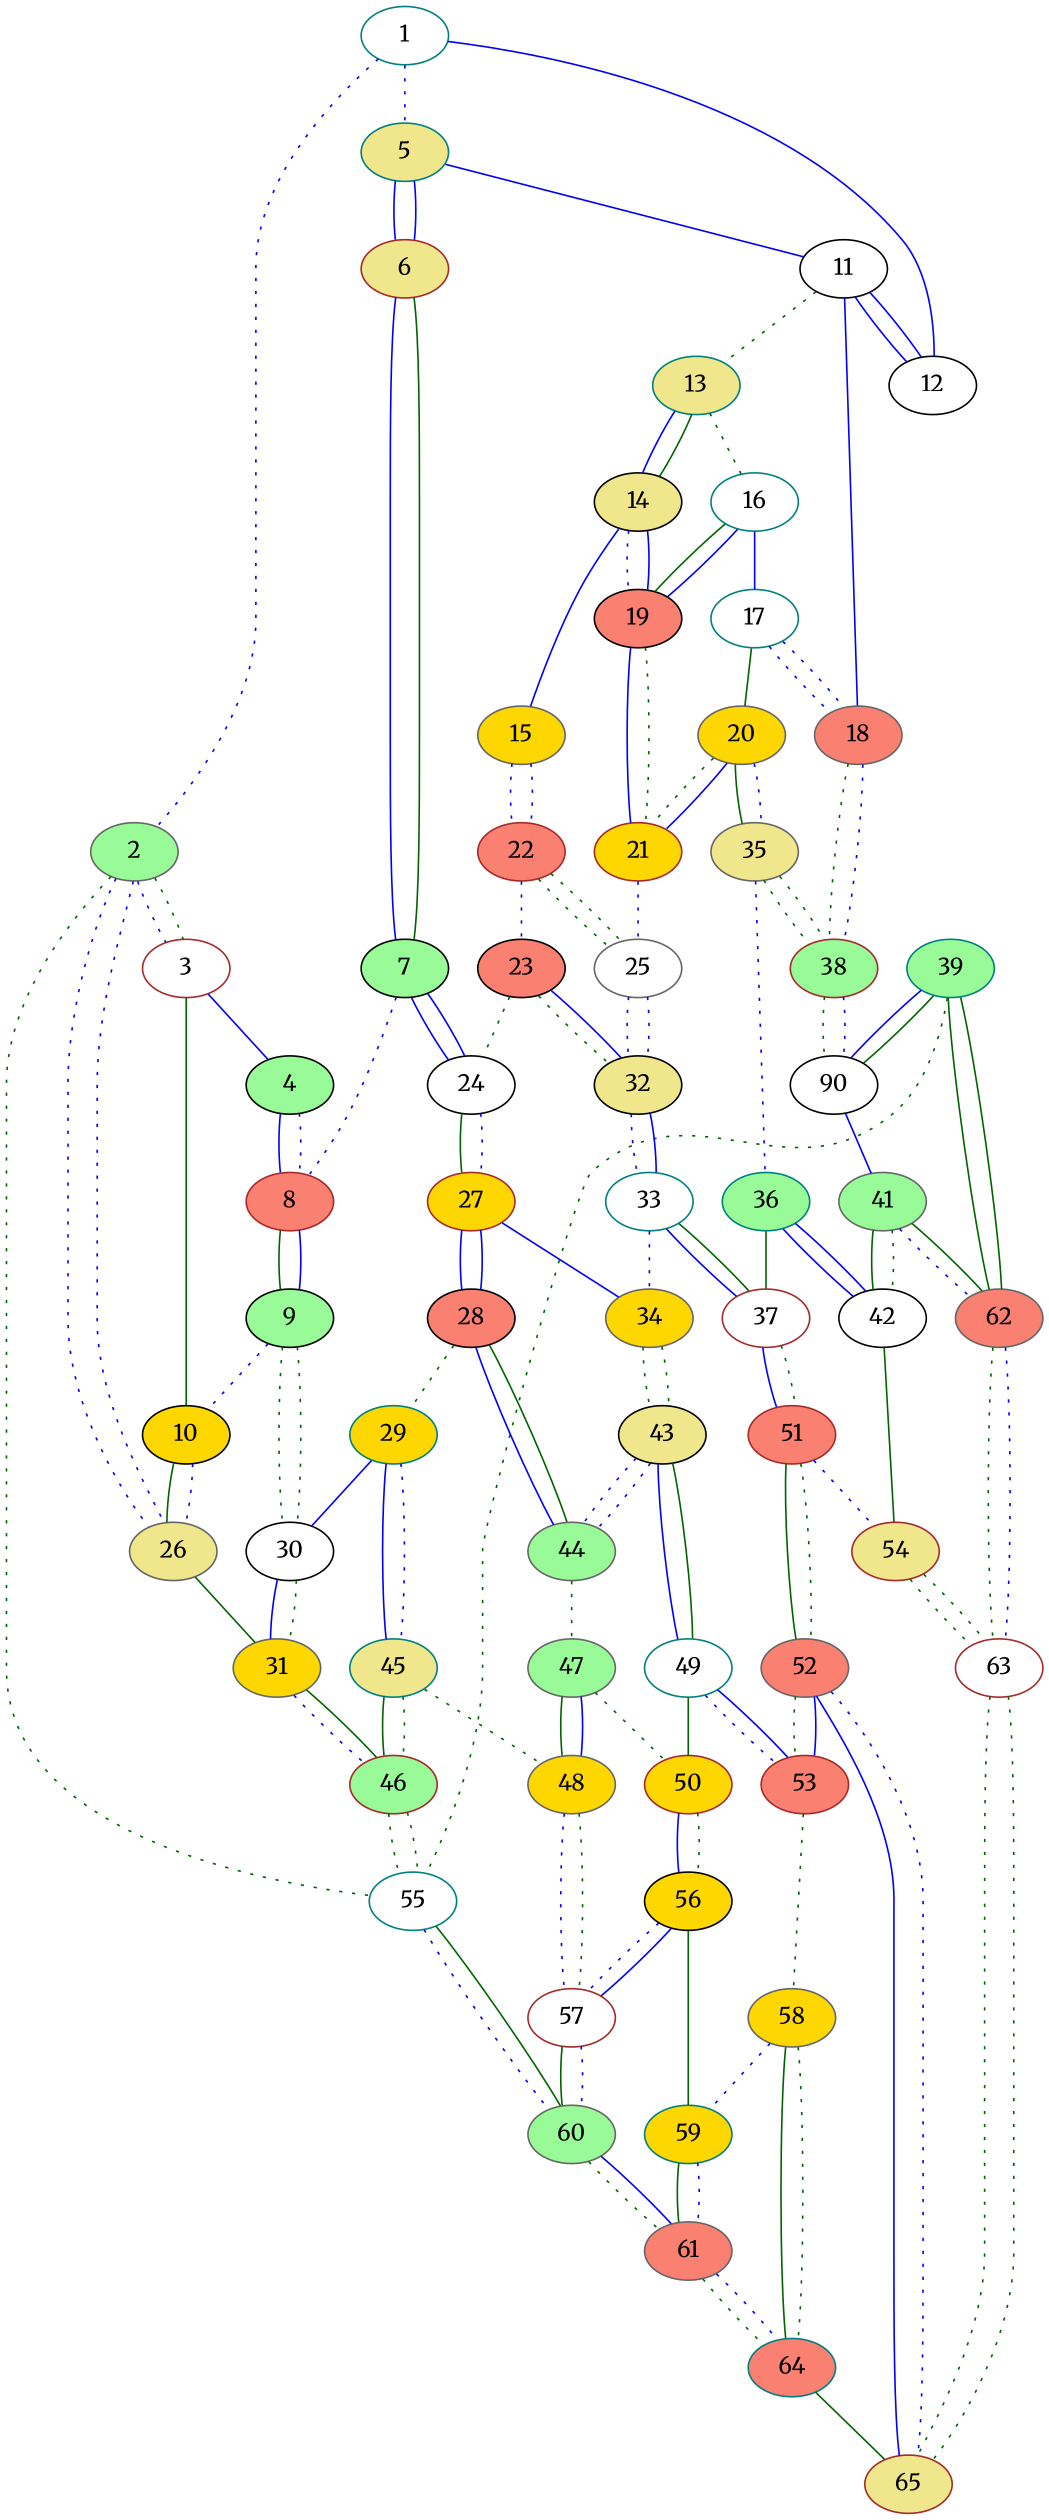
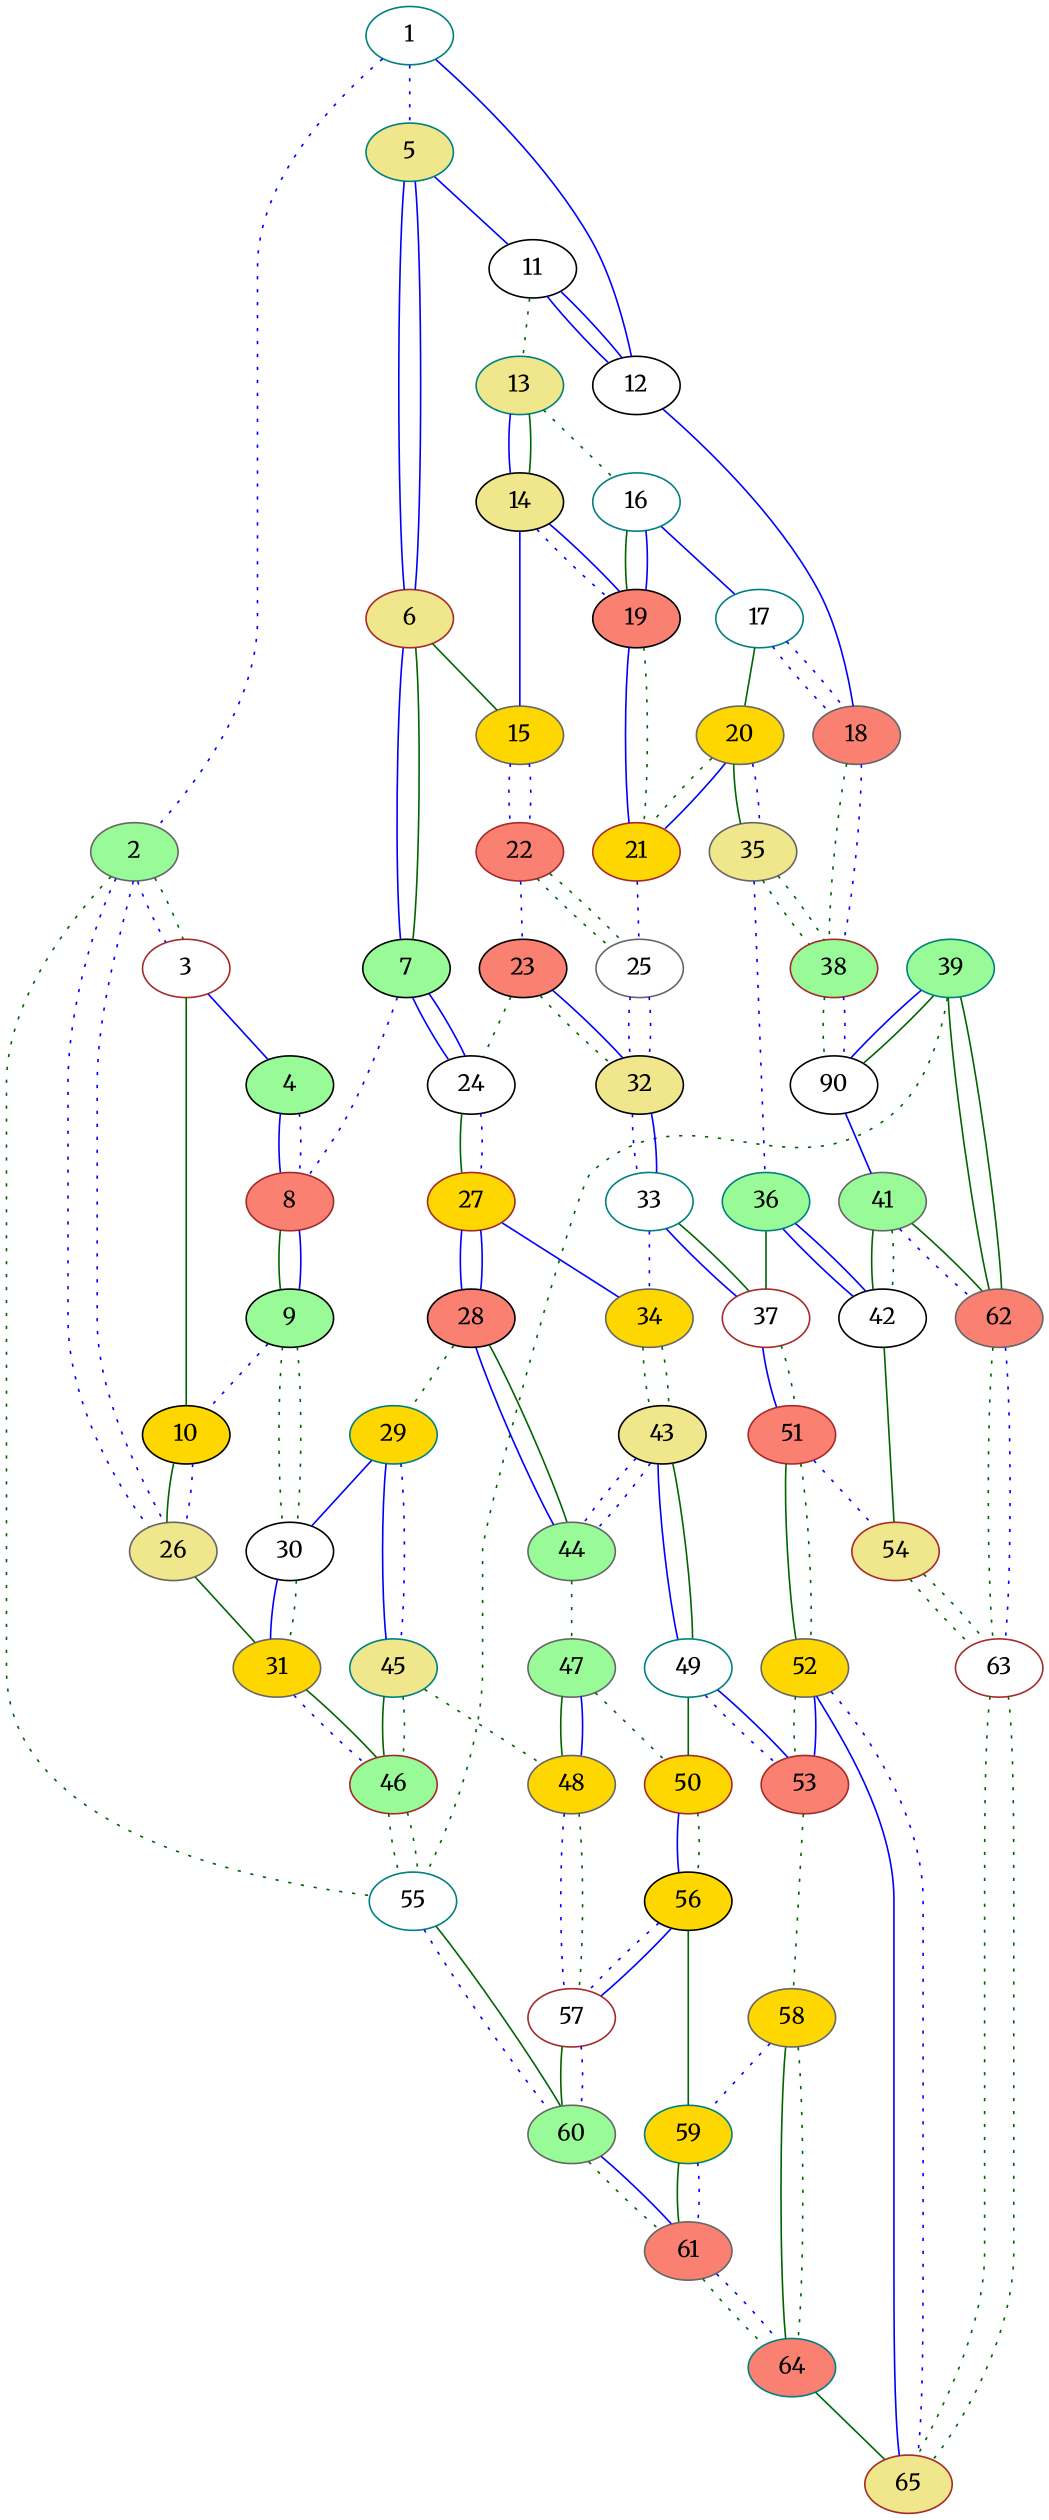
(851, 502) -> (786, 541)
none -> (465, 677)
(805, 1668) -> (805, 1668)
